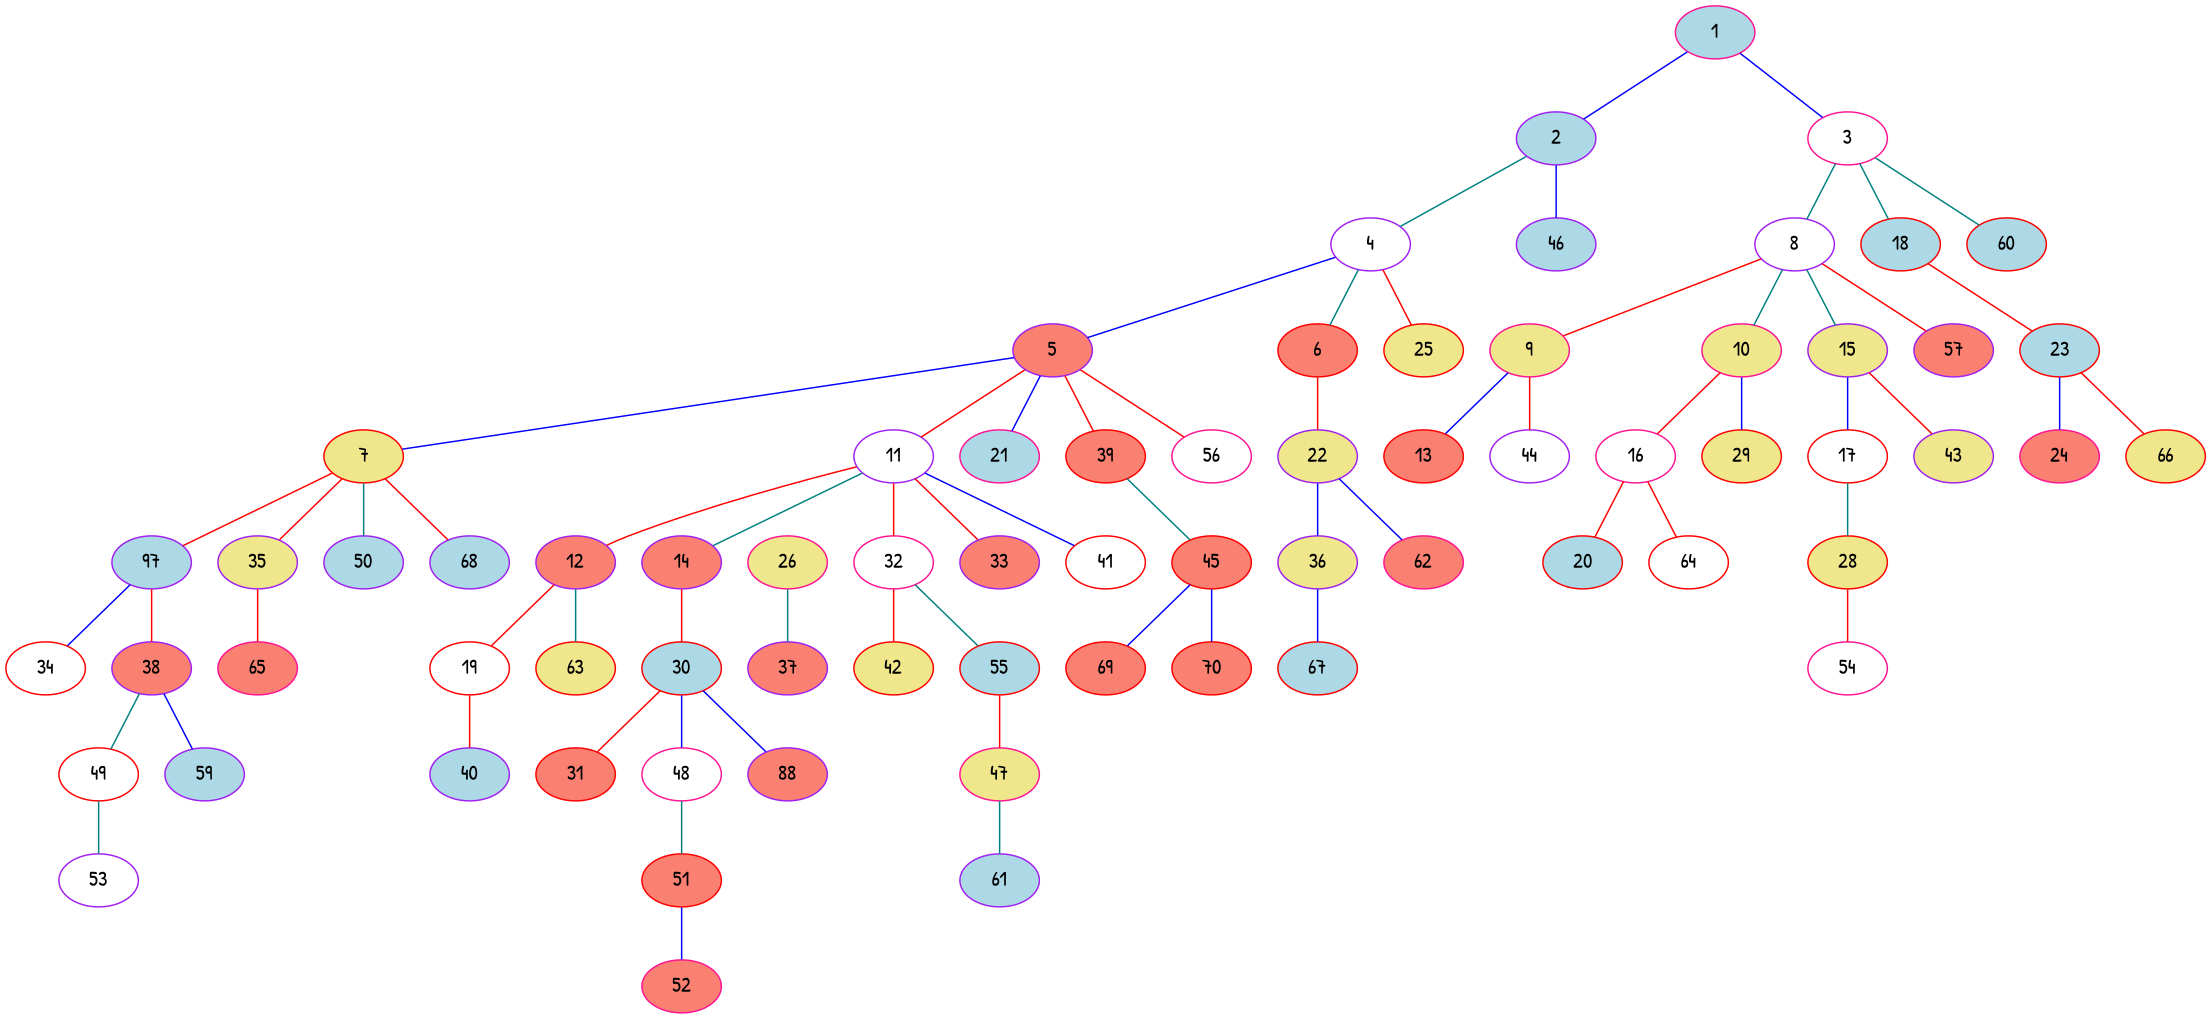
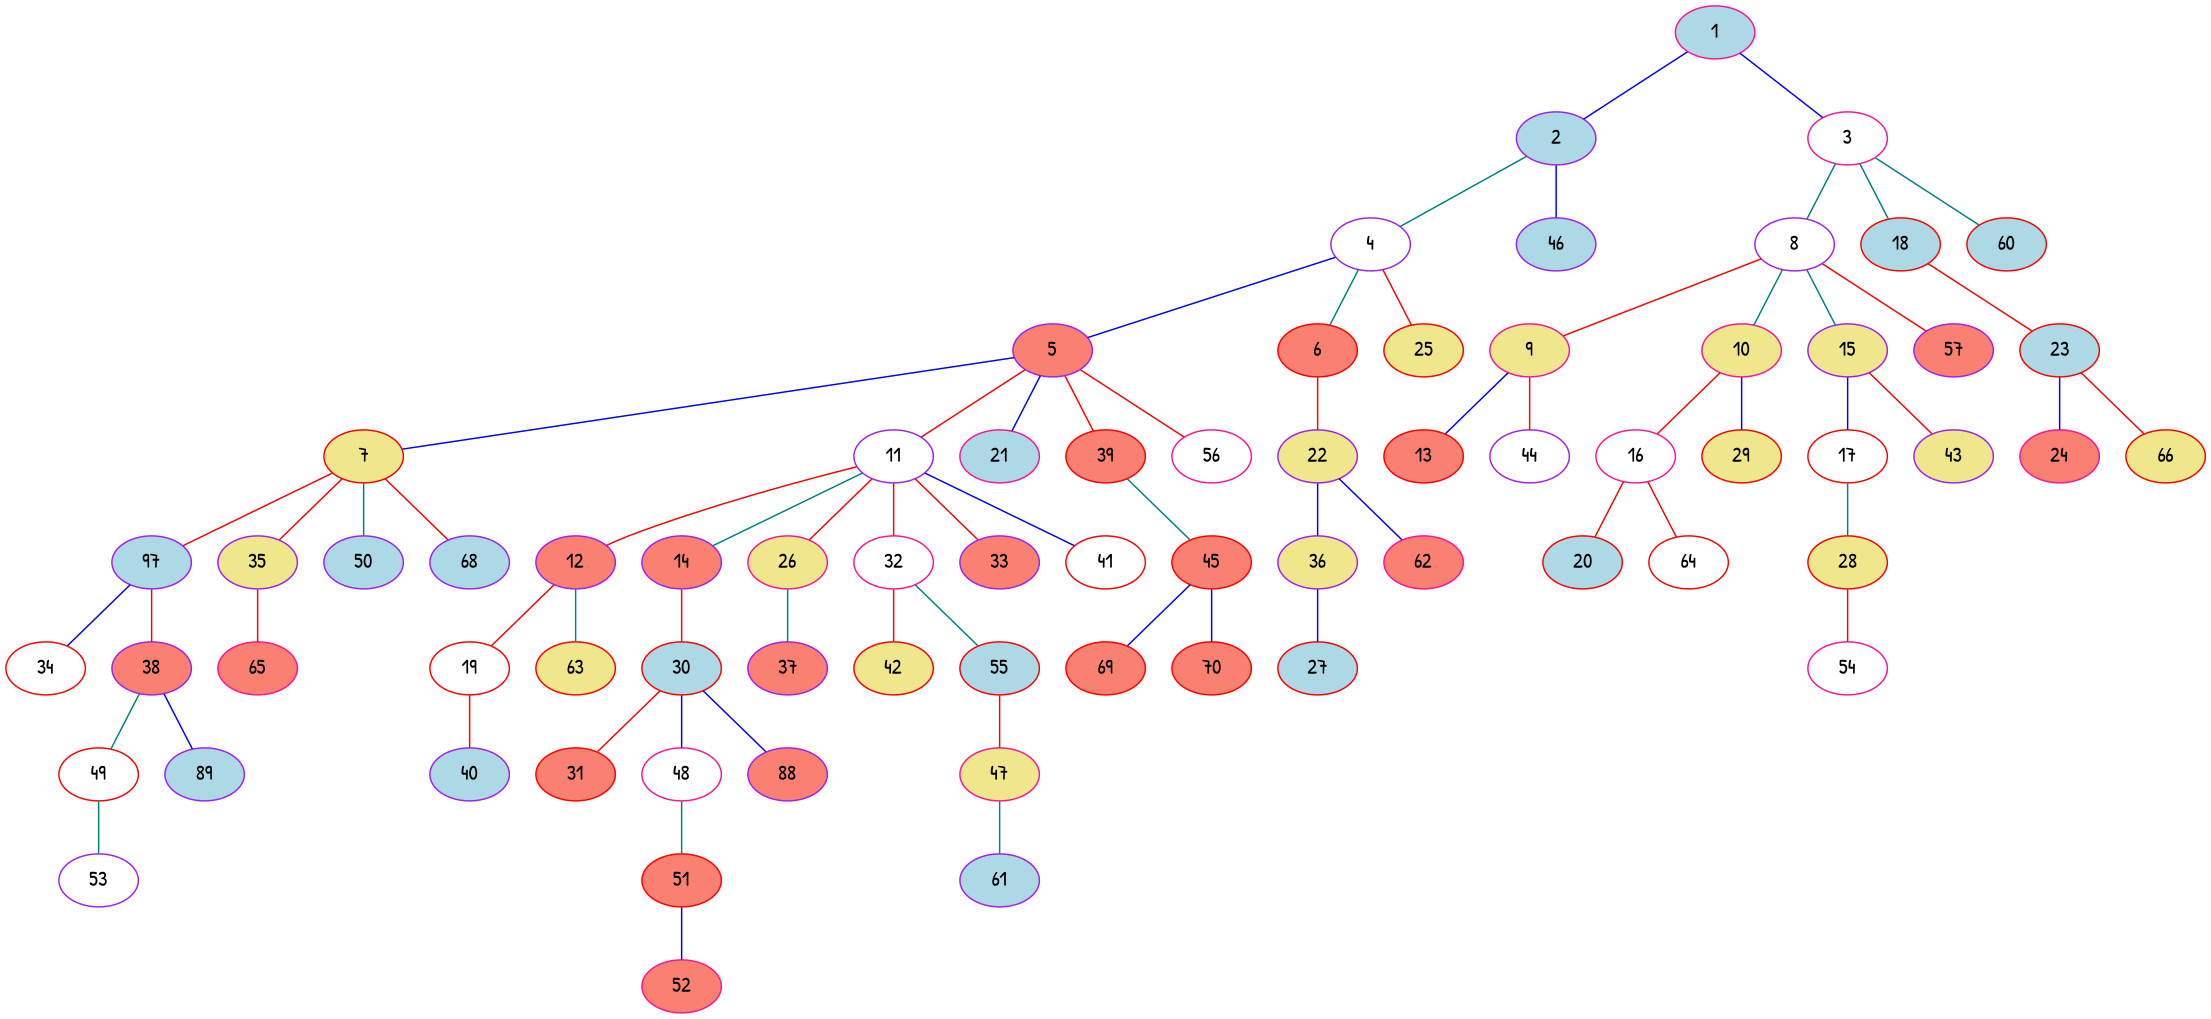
none -> (841, 509)
(1318, 668) -> (1318, 668)
(205, 774) -> (205, 774)
